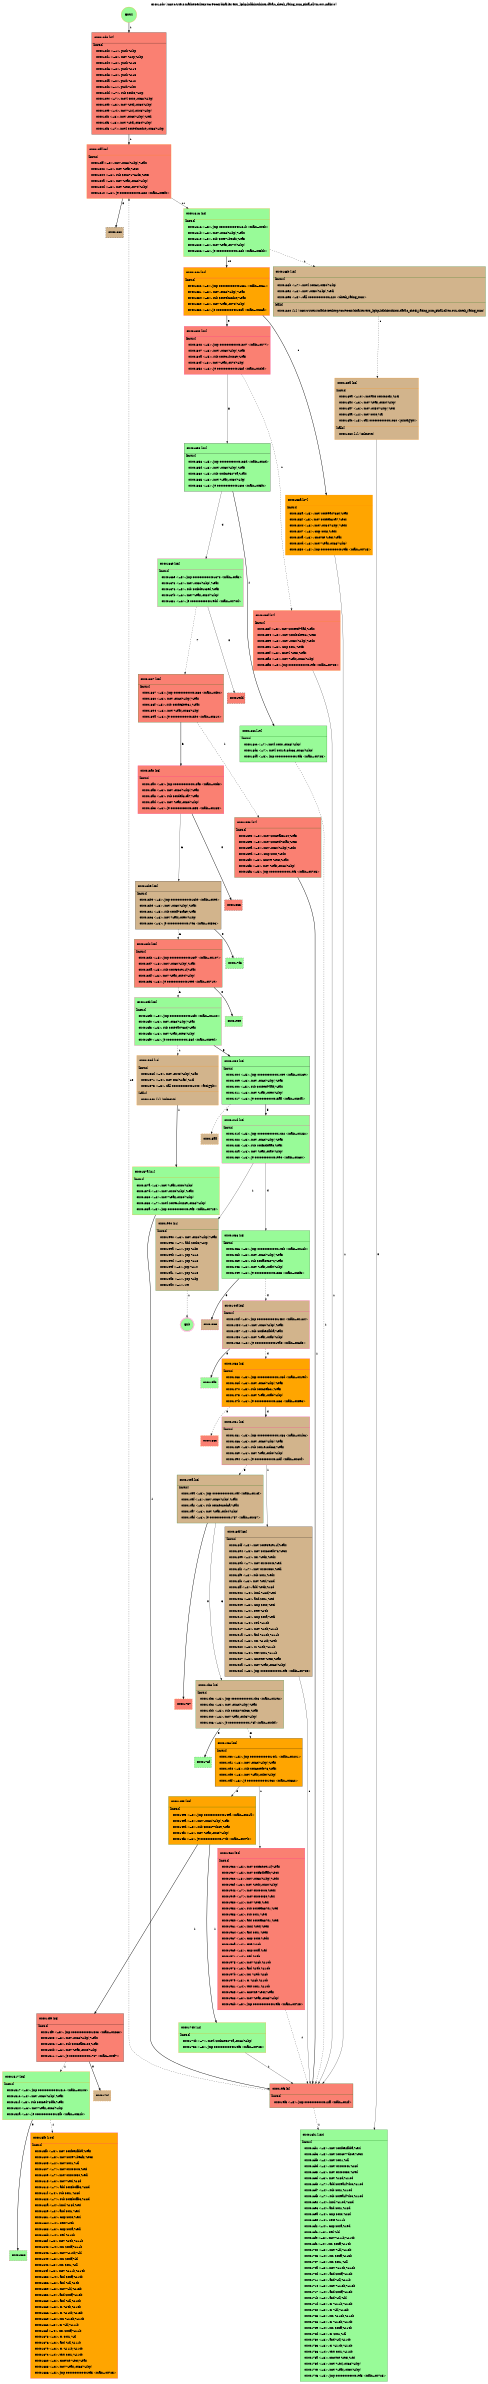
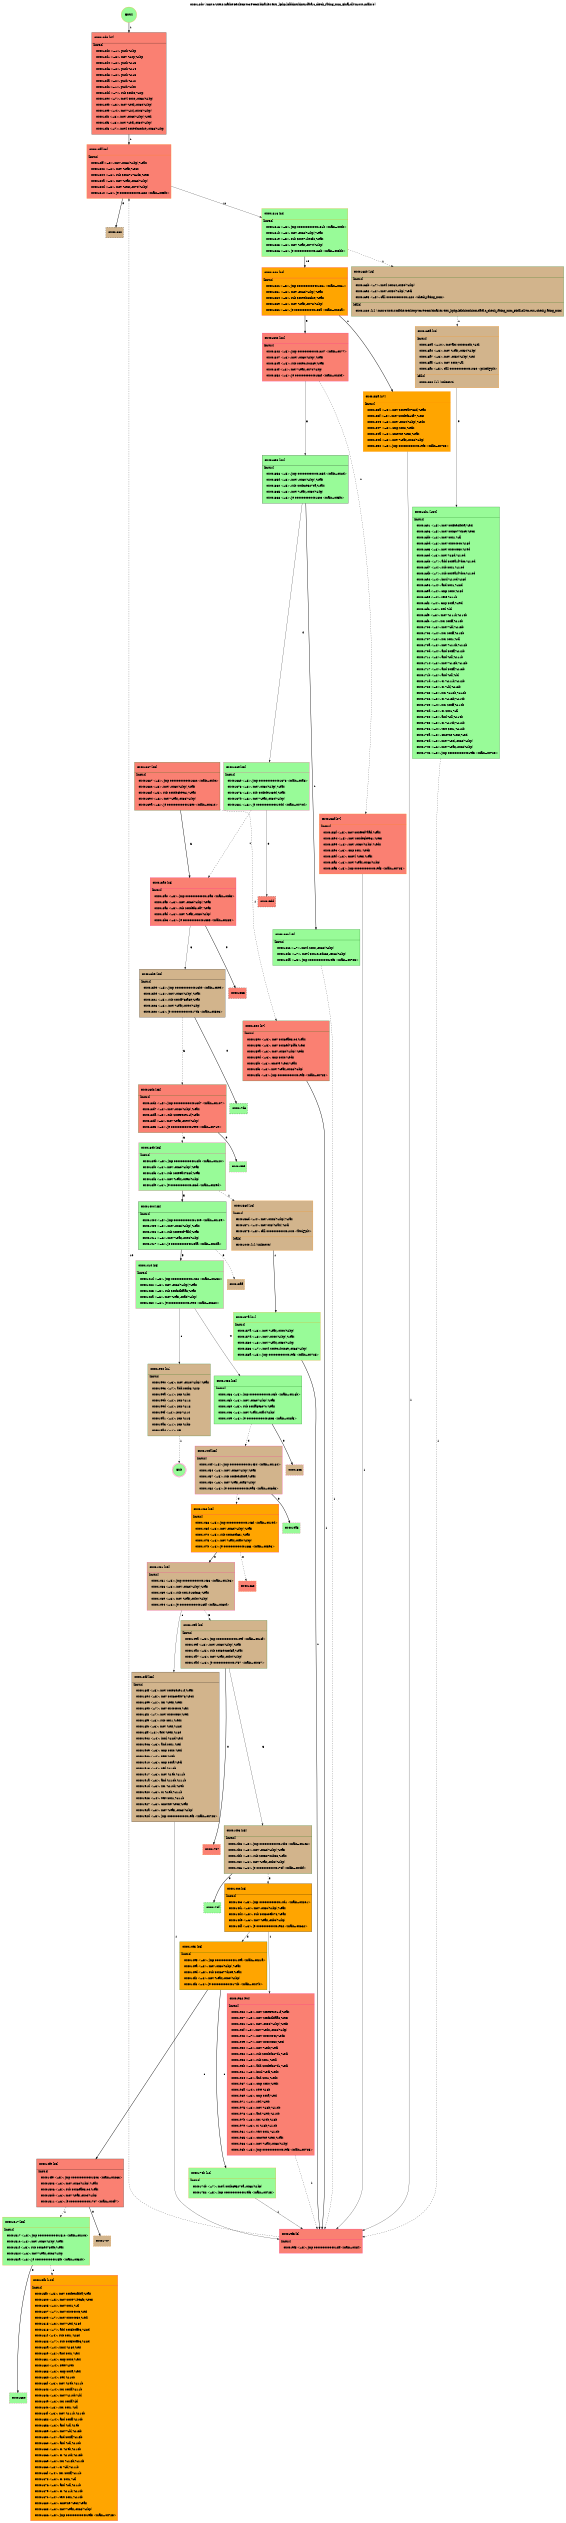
(191, 640) -> (230, 843)
(311, 2096) -> (321, 2241)
(316, 2118) -> (436, 1519)
